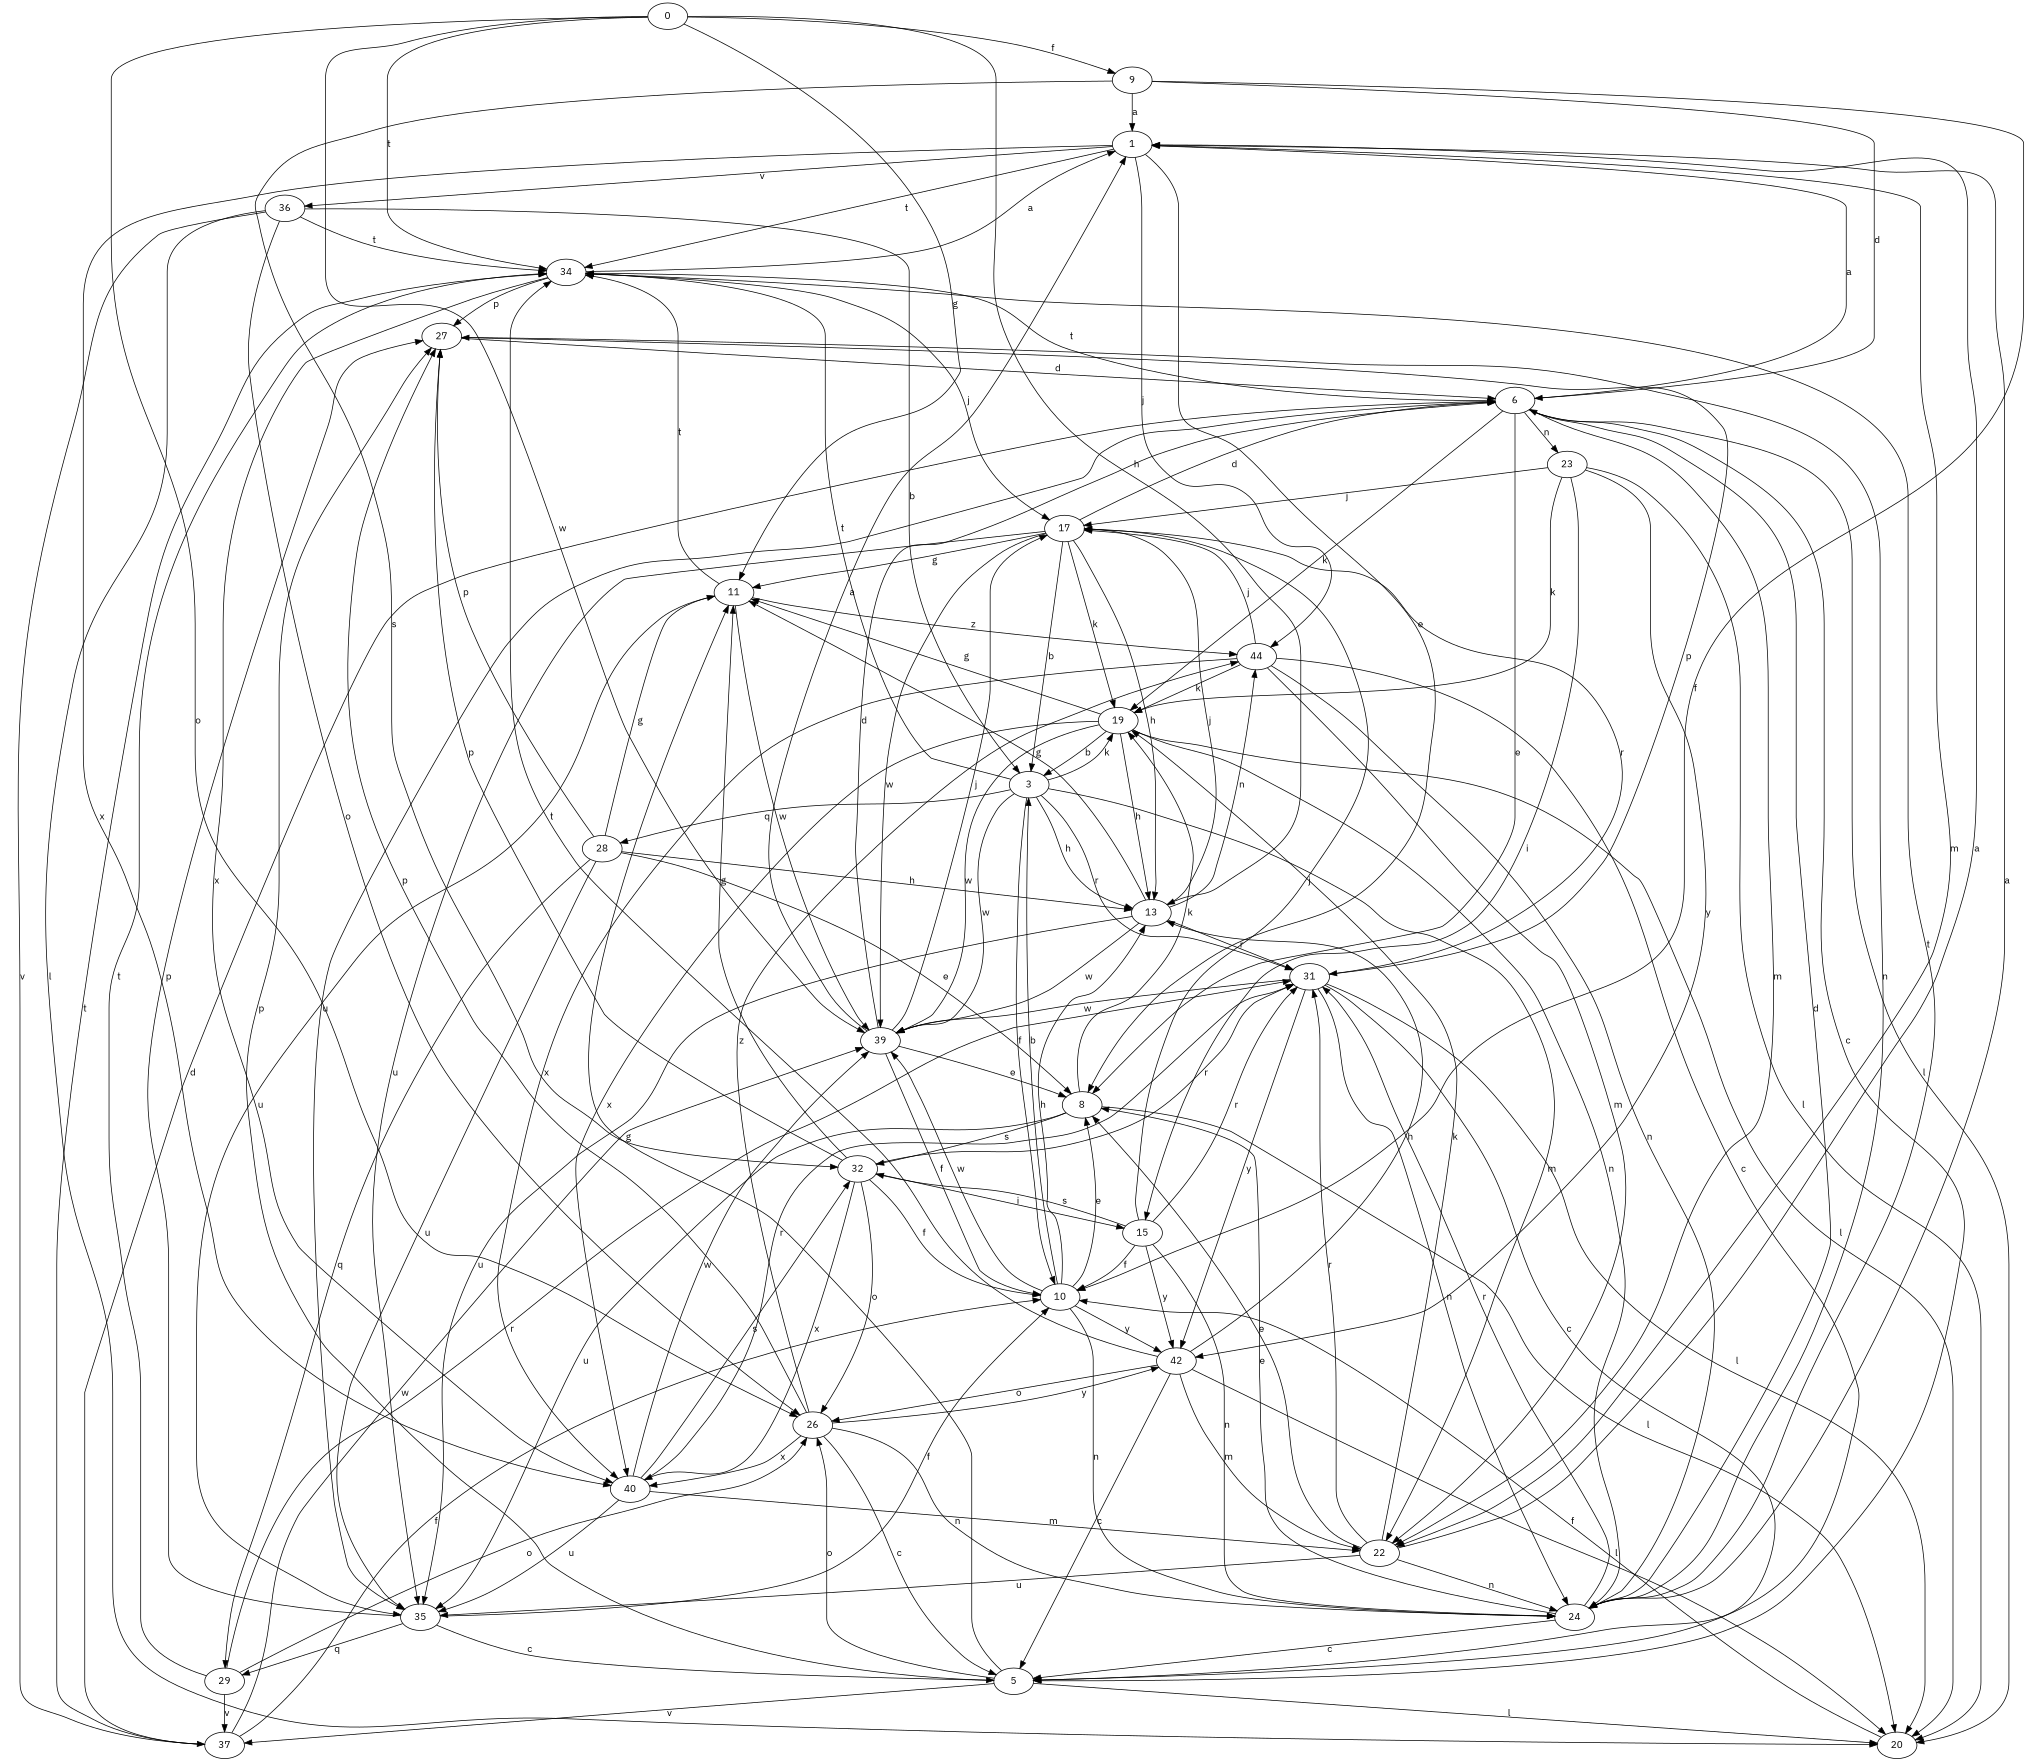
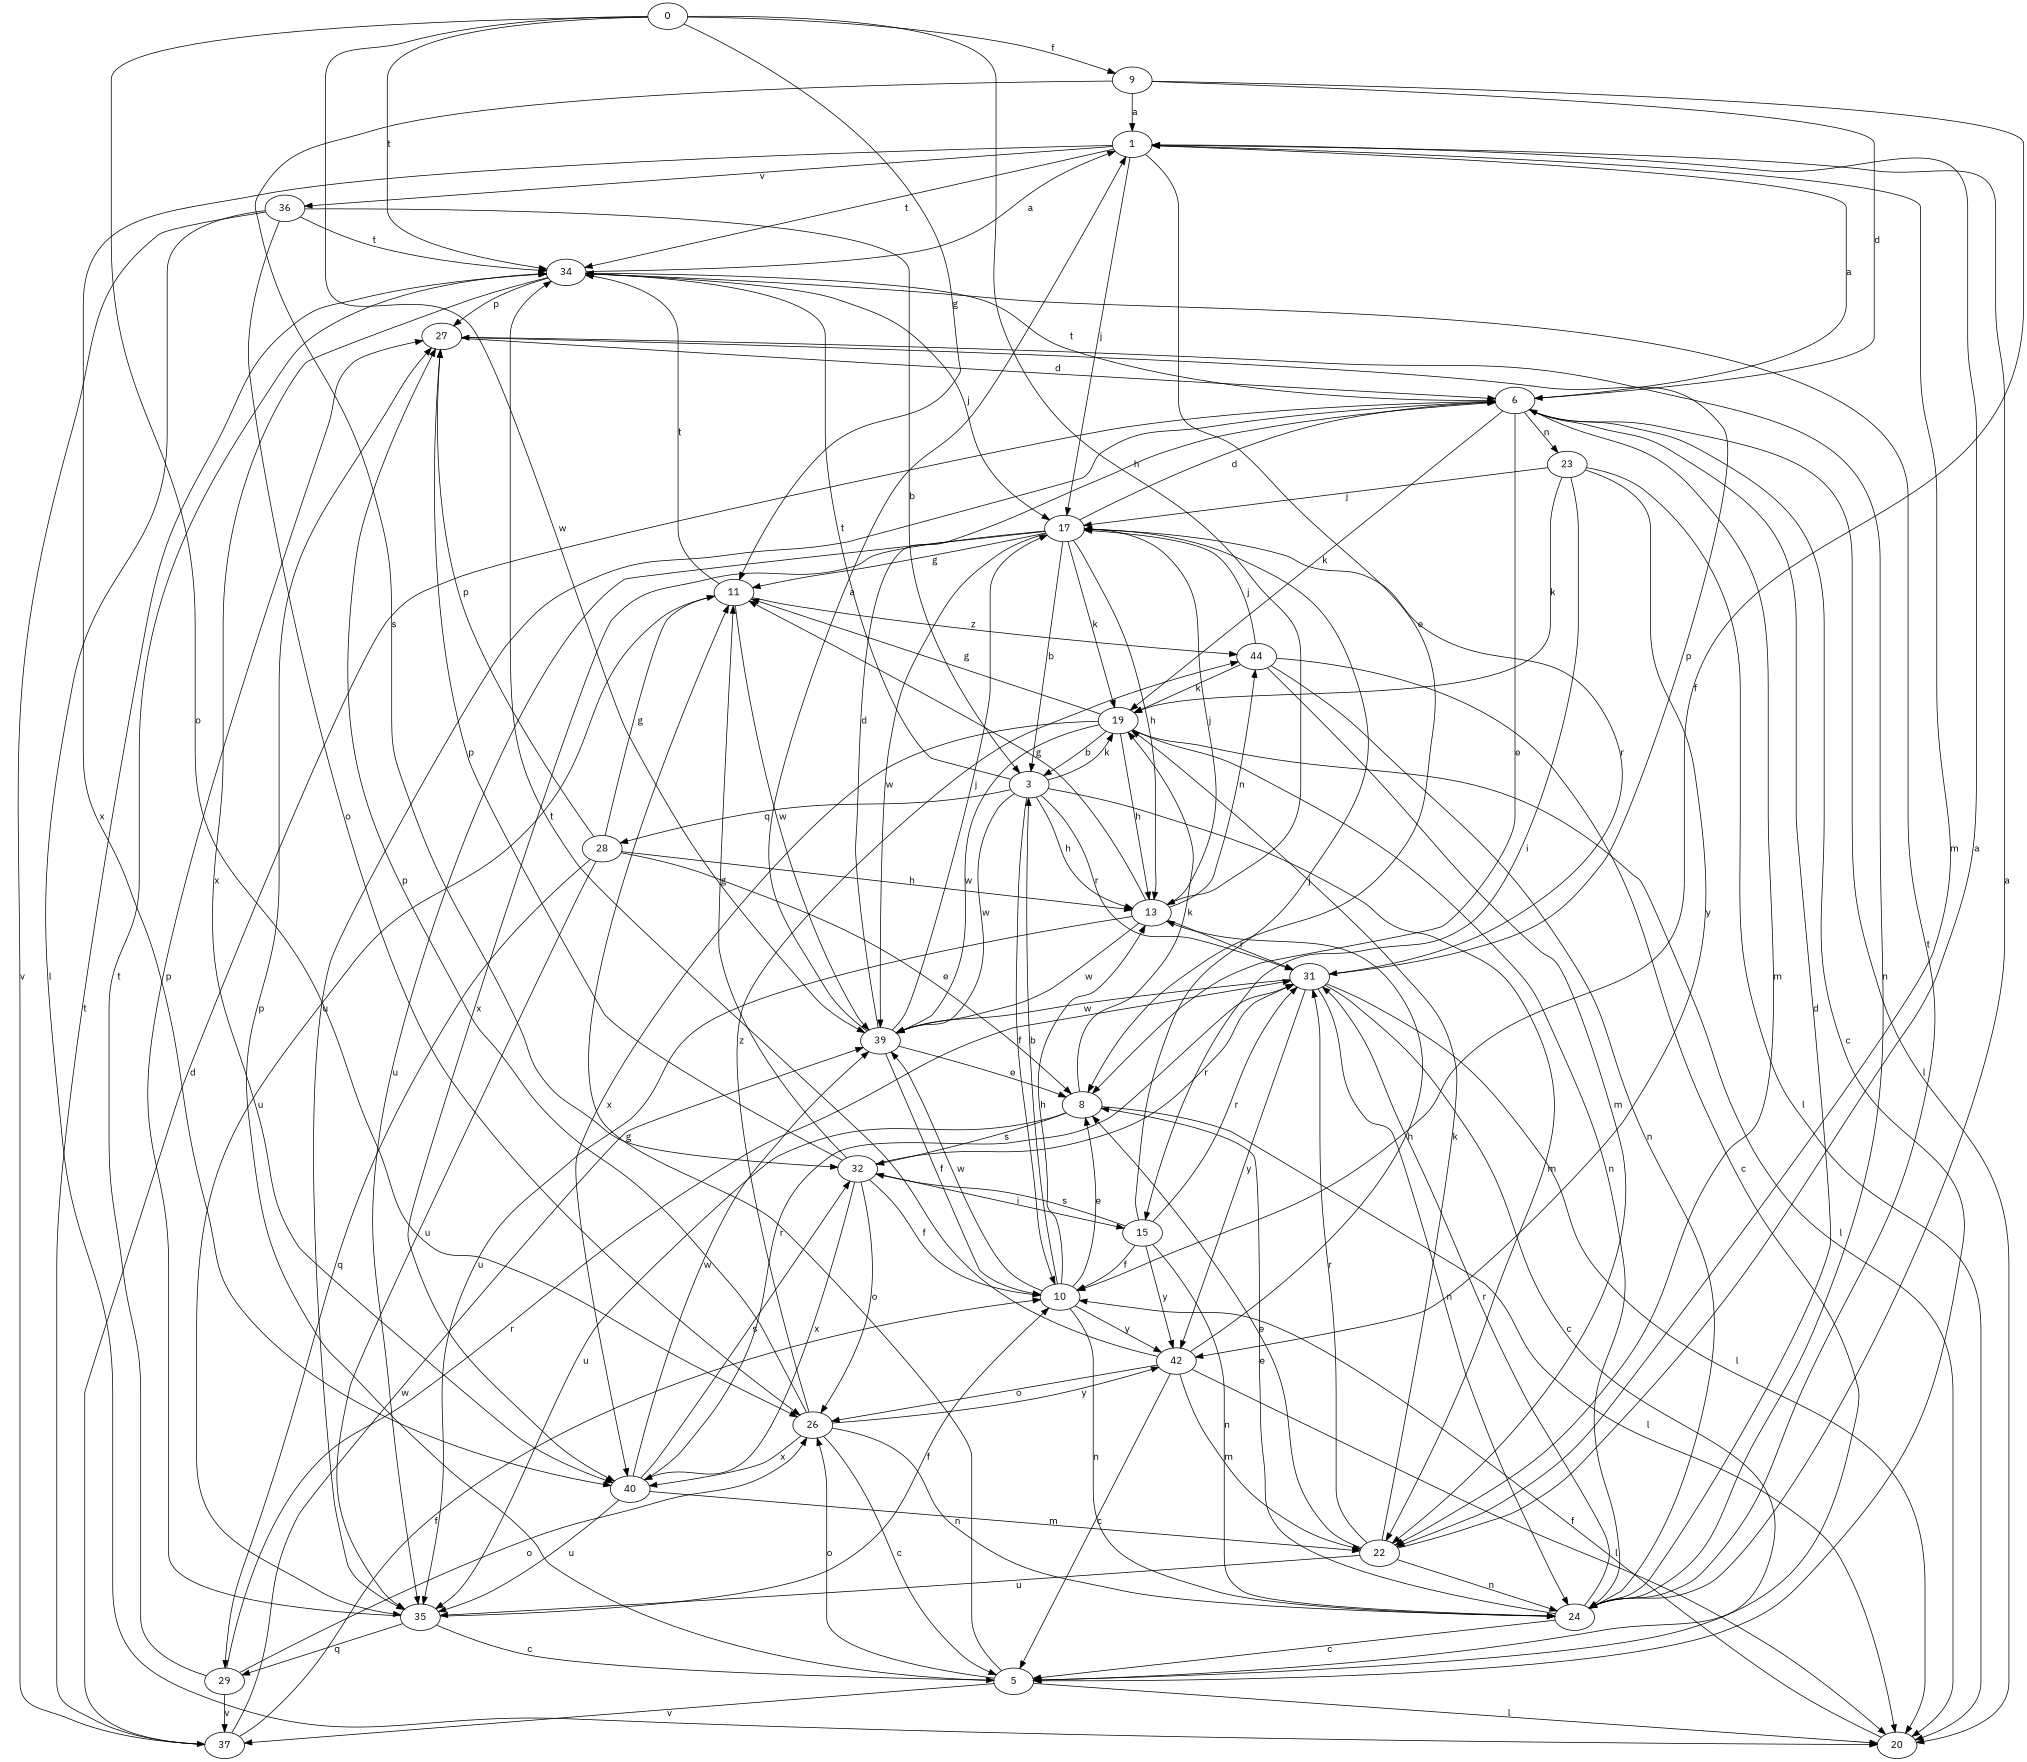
(1160, 466) -> (1099, 333)
(645, 881) -> (533, 831)
